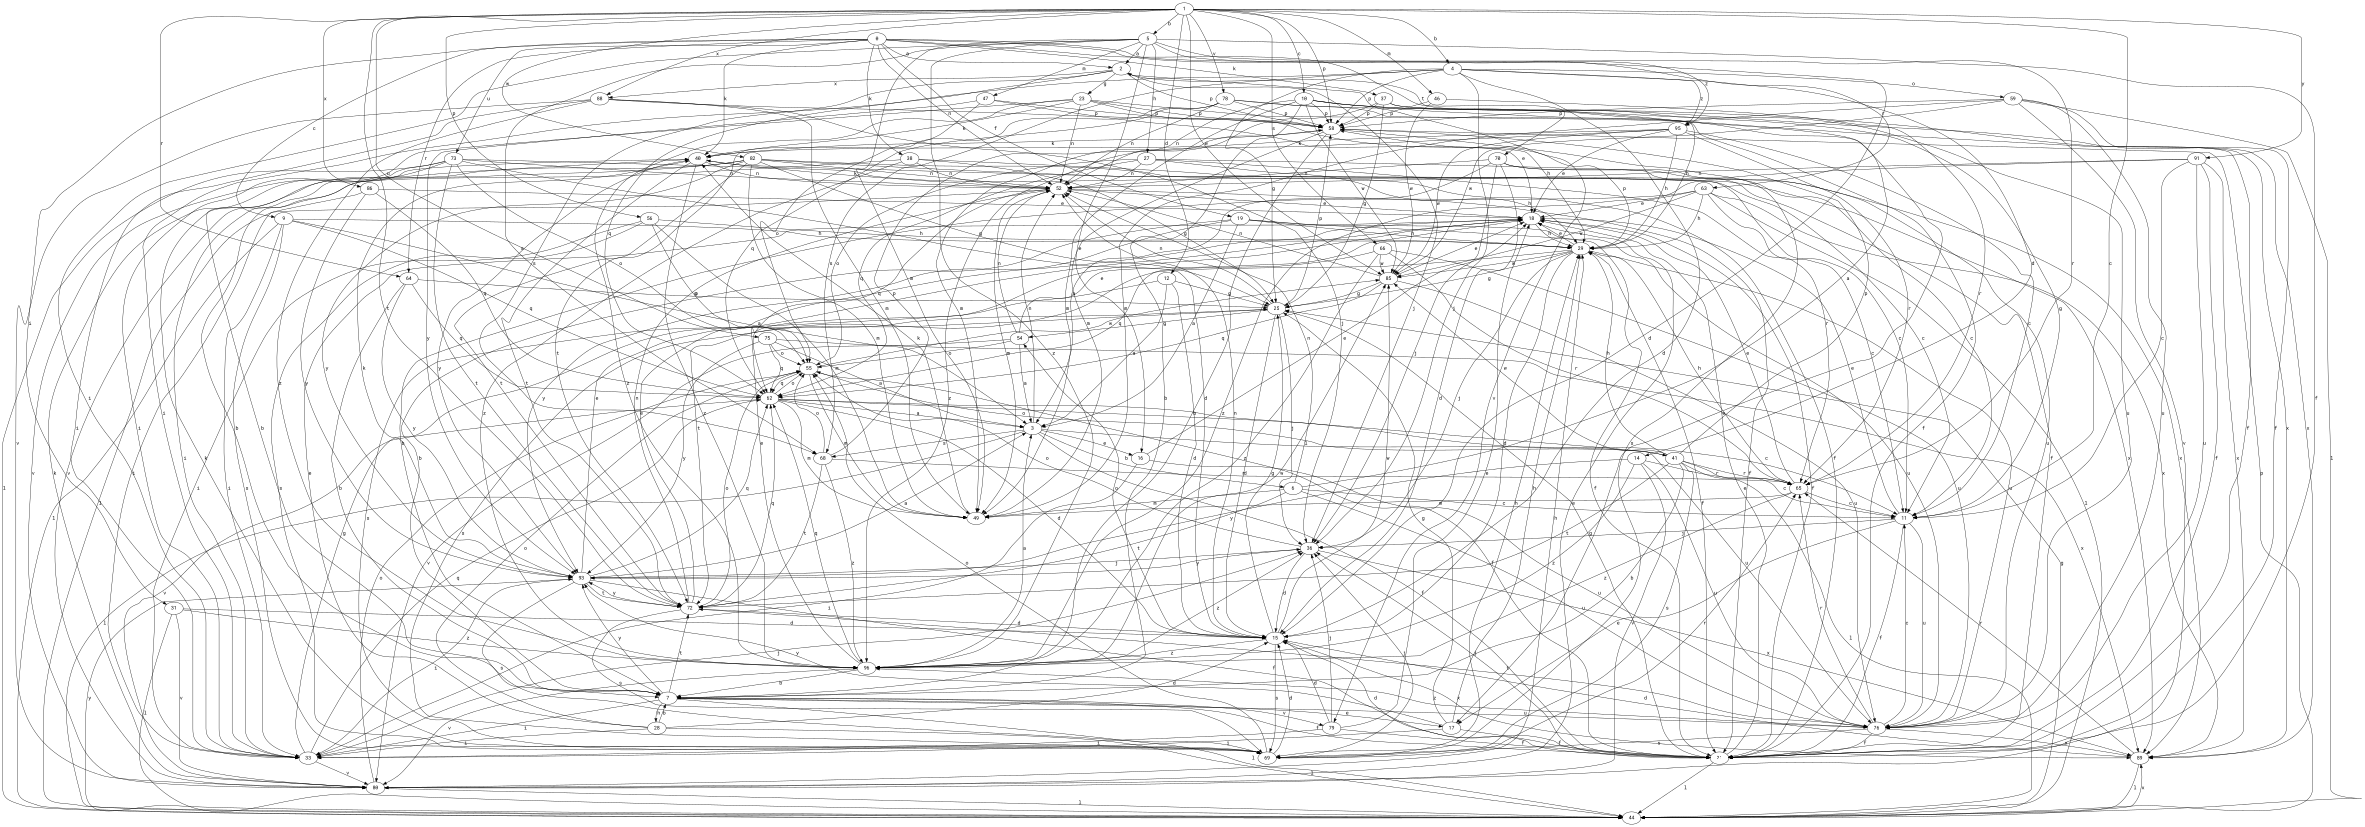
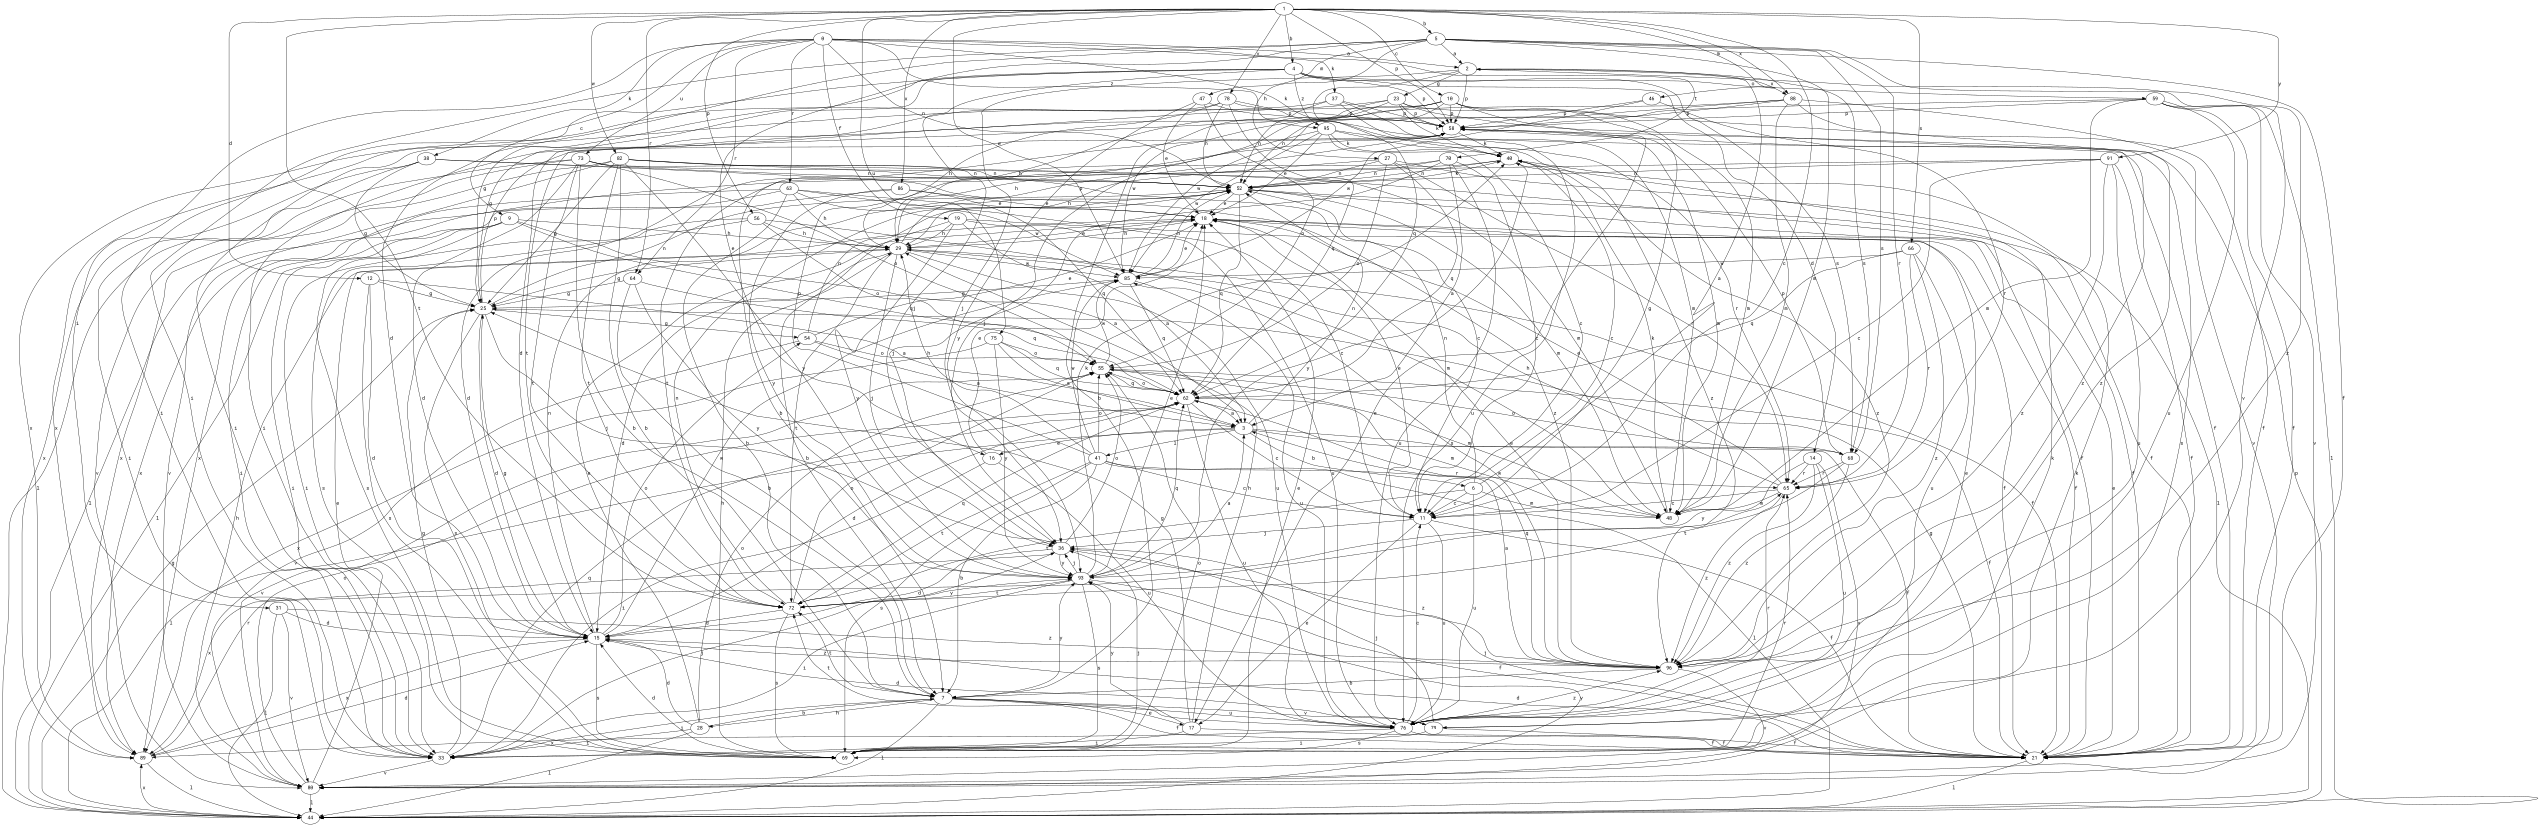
(929, 294) -> (1249, 658)
(976, 518) -> (1669, 518)
(1134, 651) -> (1370, 603)
